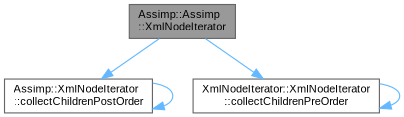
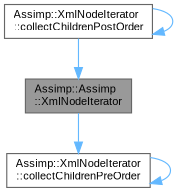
(135, 55) -> (78, 53)
(286, 96) -> (78, 171)
